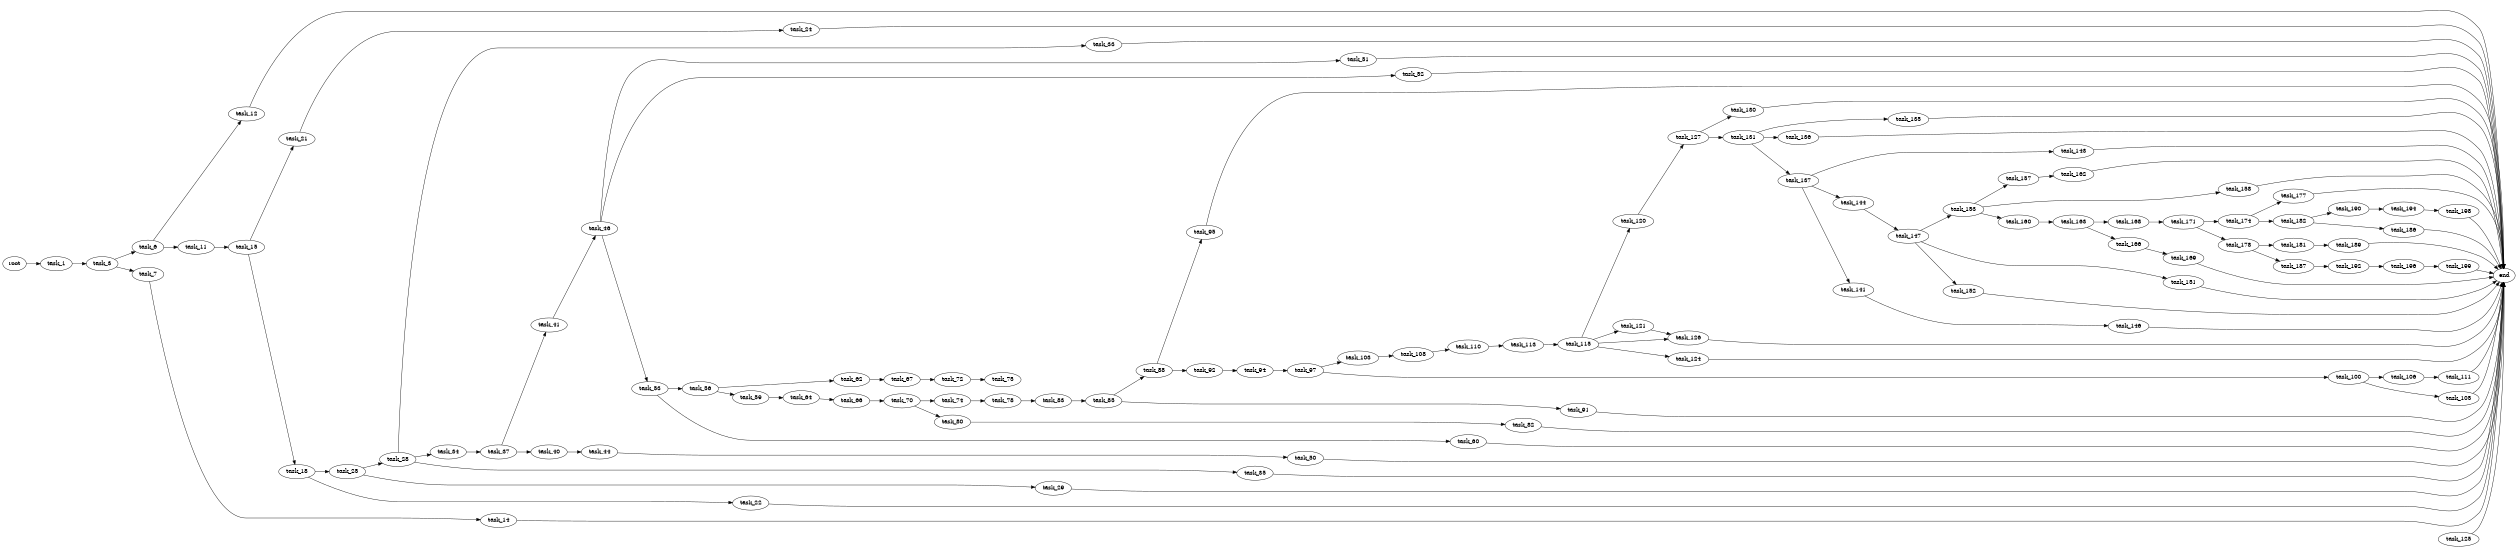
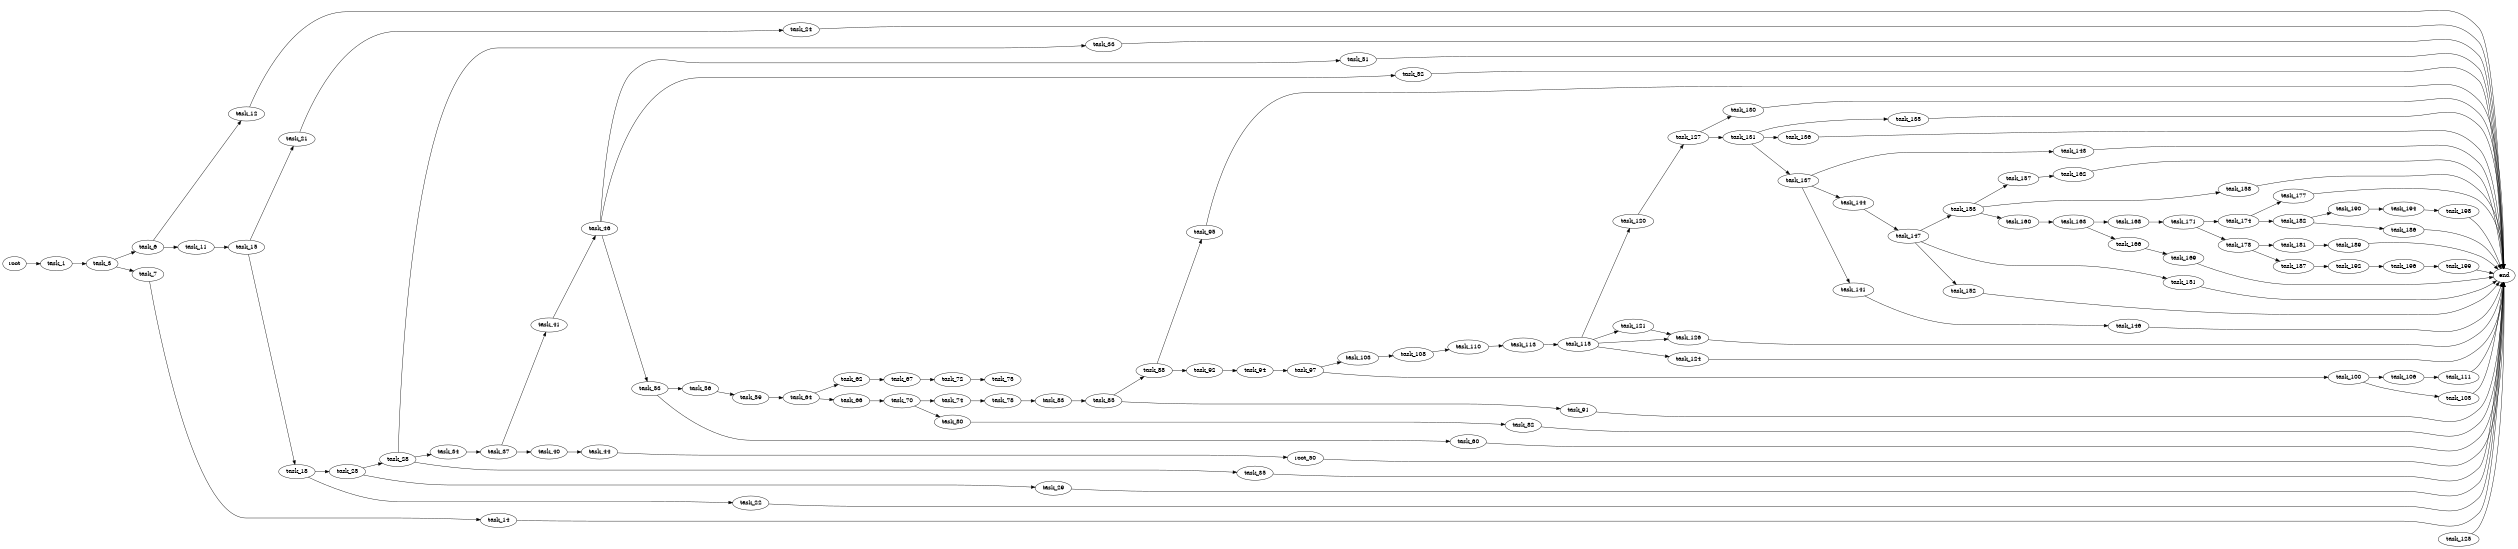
(774, 384) -> (825, 389)
(1305, 458) -> (1305, 458)
